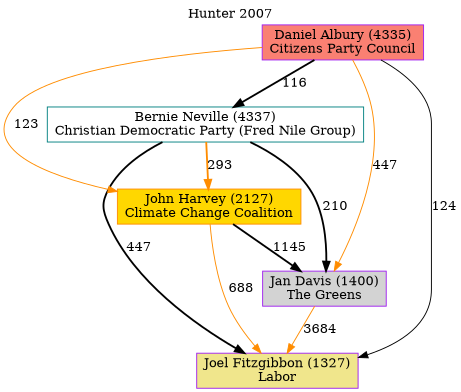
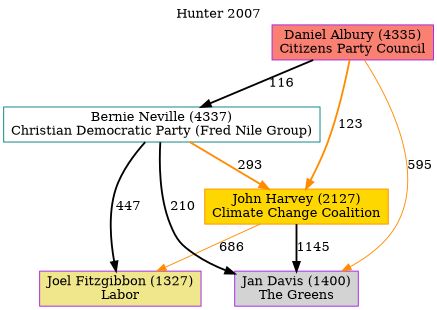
(60, 81) -> (335, 122)
(385, 166) -> (420, 166)
(431, 213) -> none
(241, 289) -> (232, 248)
(303, 326) -> none
